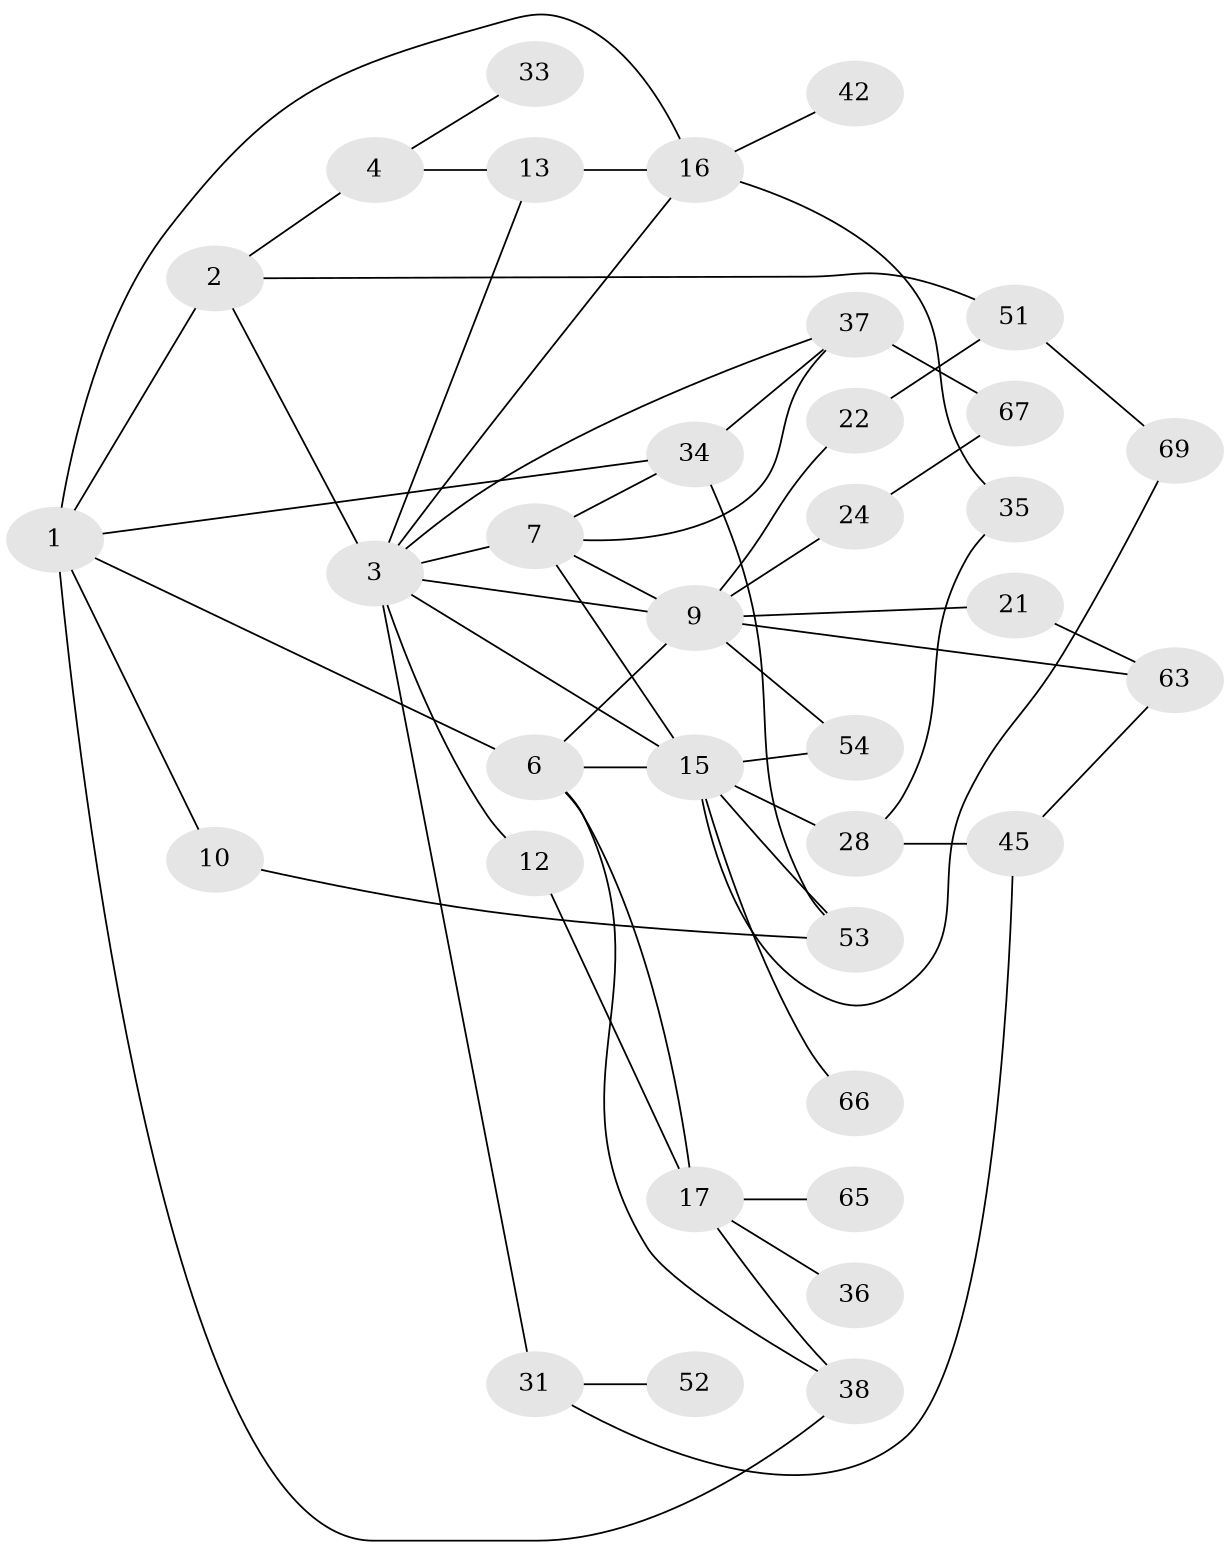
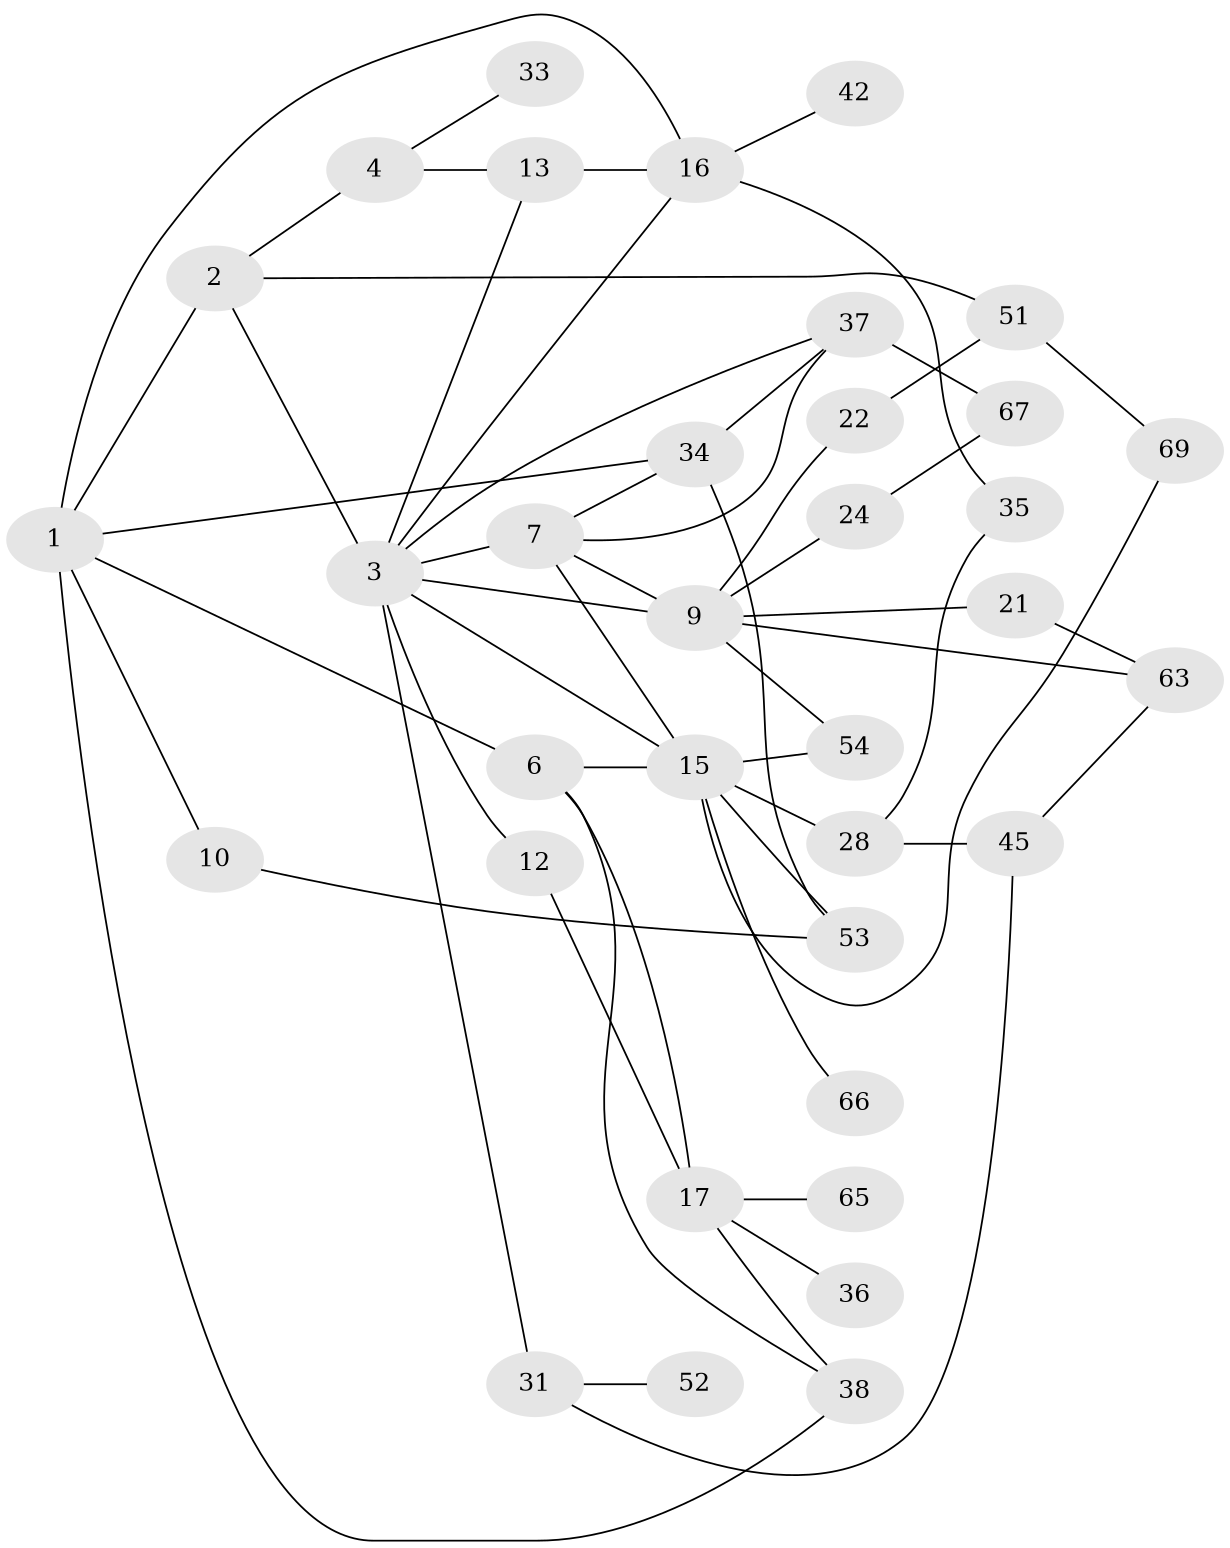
(615, 693) -> none
